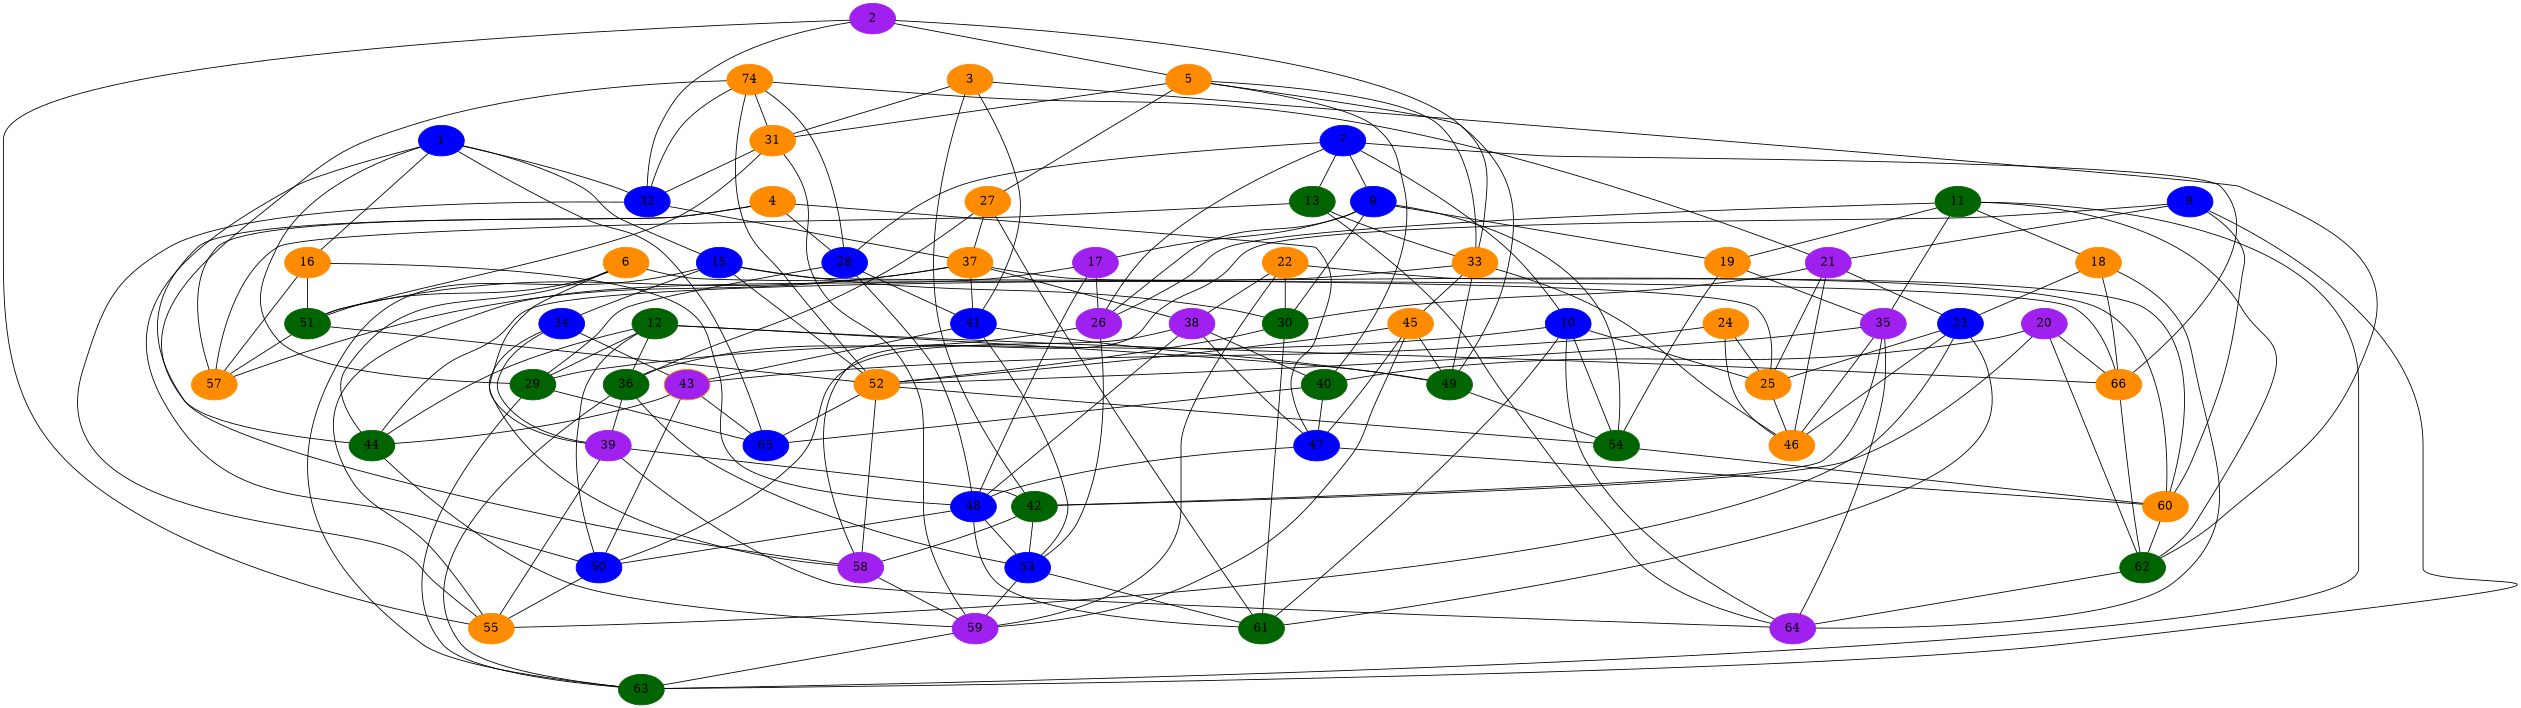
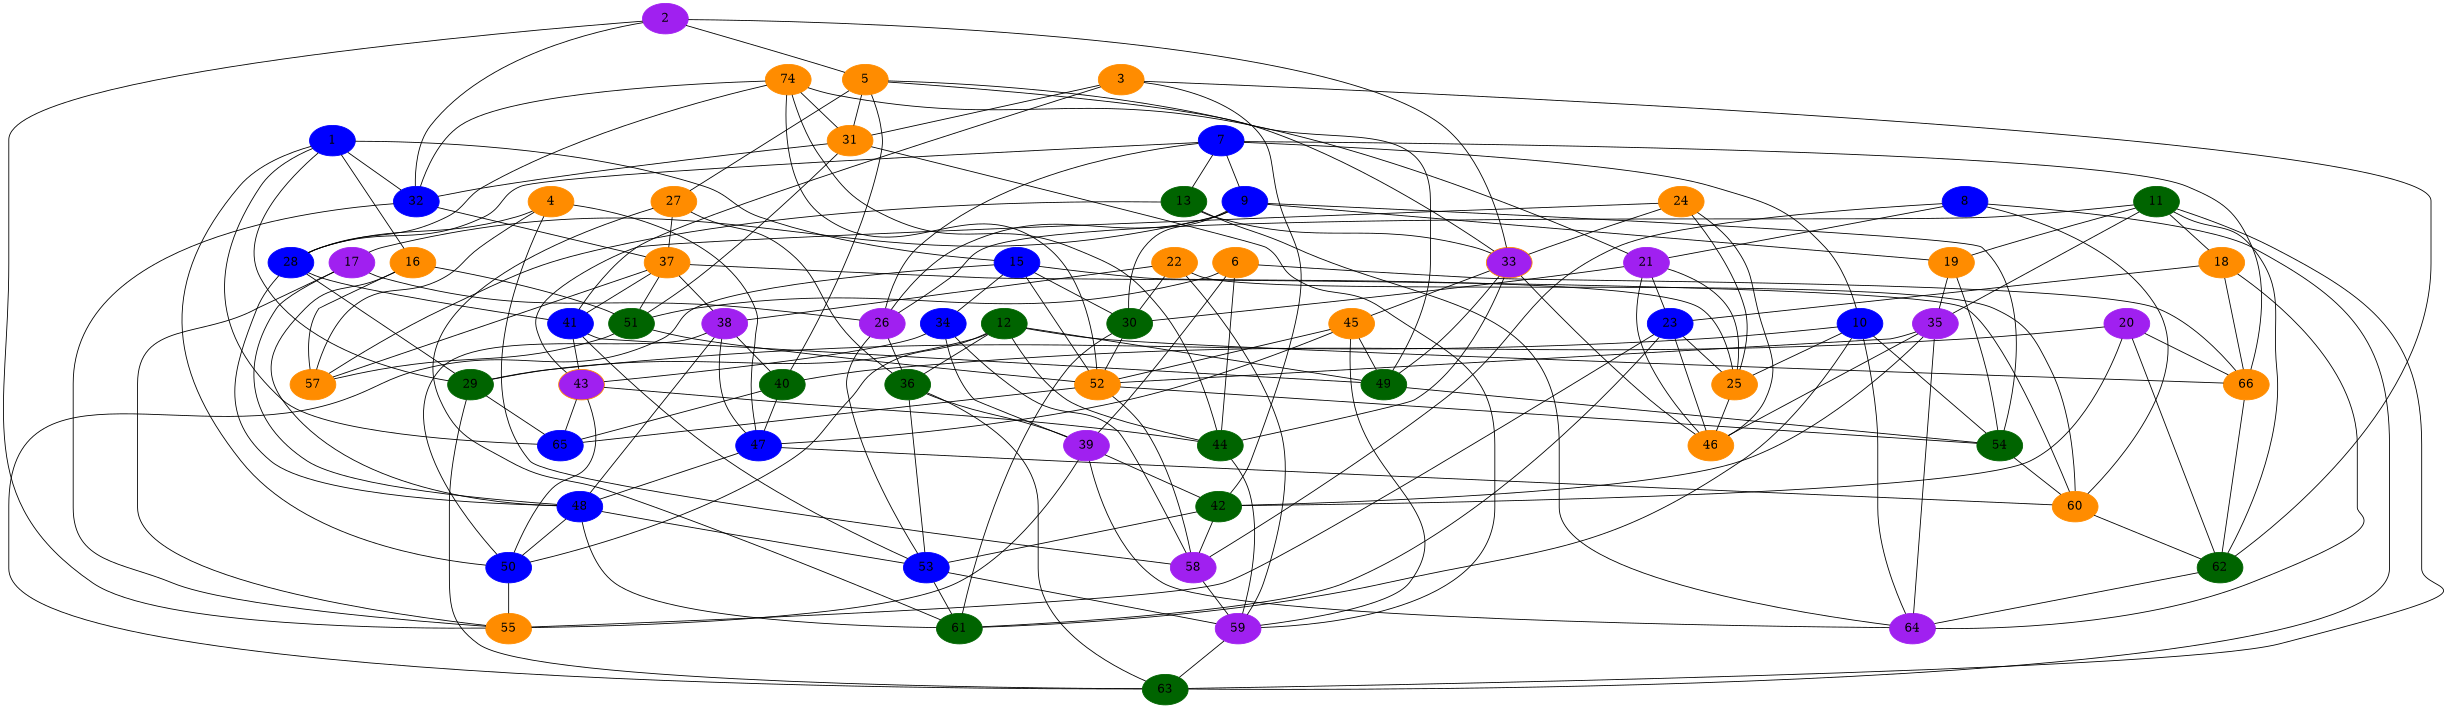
none -> (1608, 227)
(1475, 263) -> (1509, 263)
